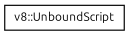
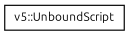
(64, 18) -> (64, 18)
